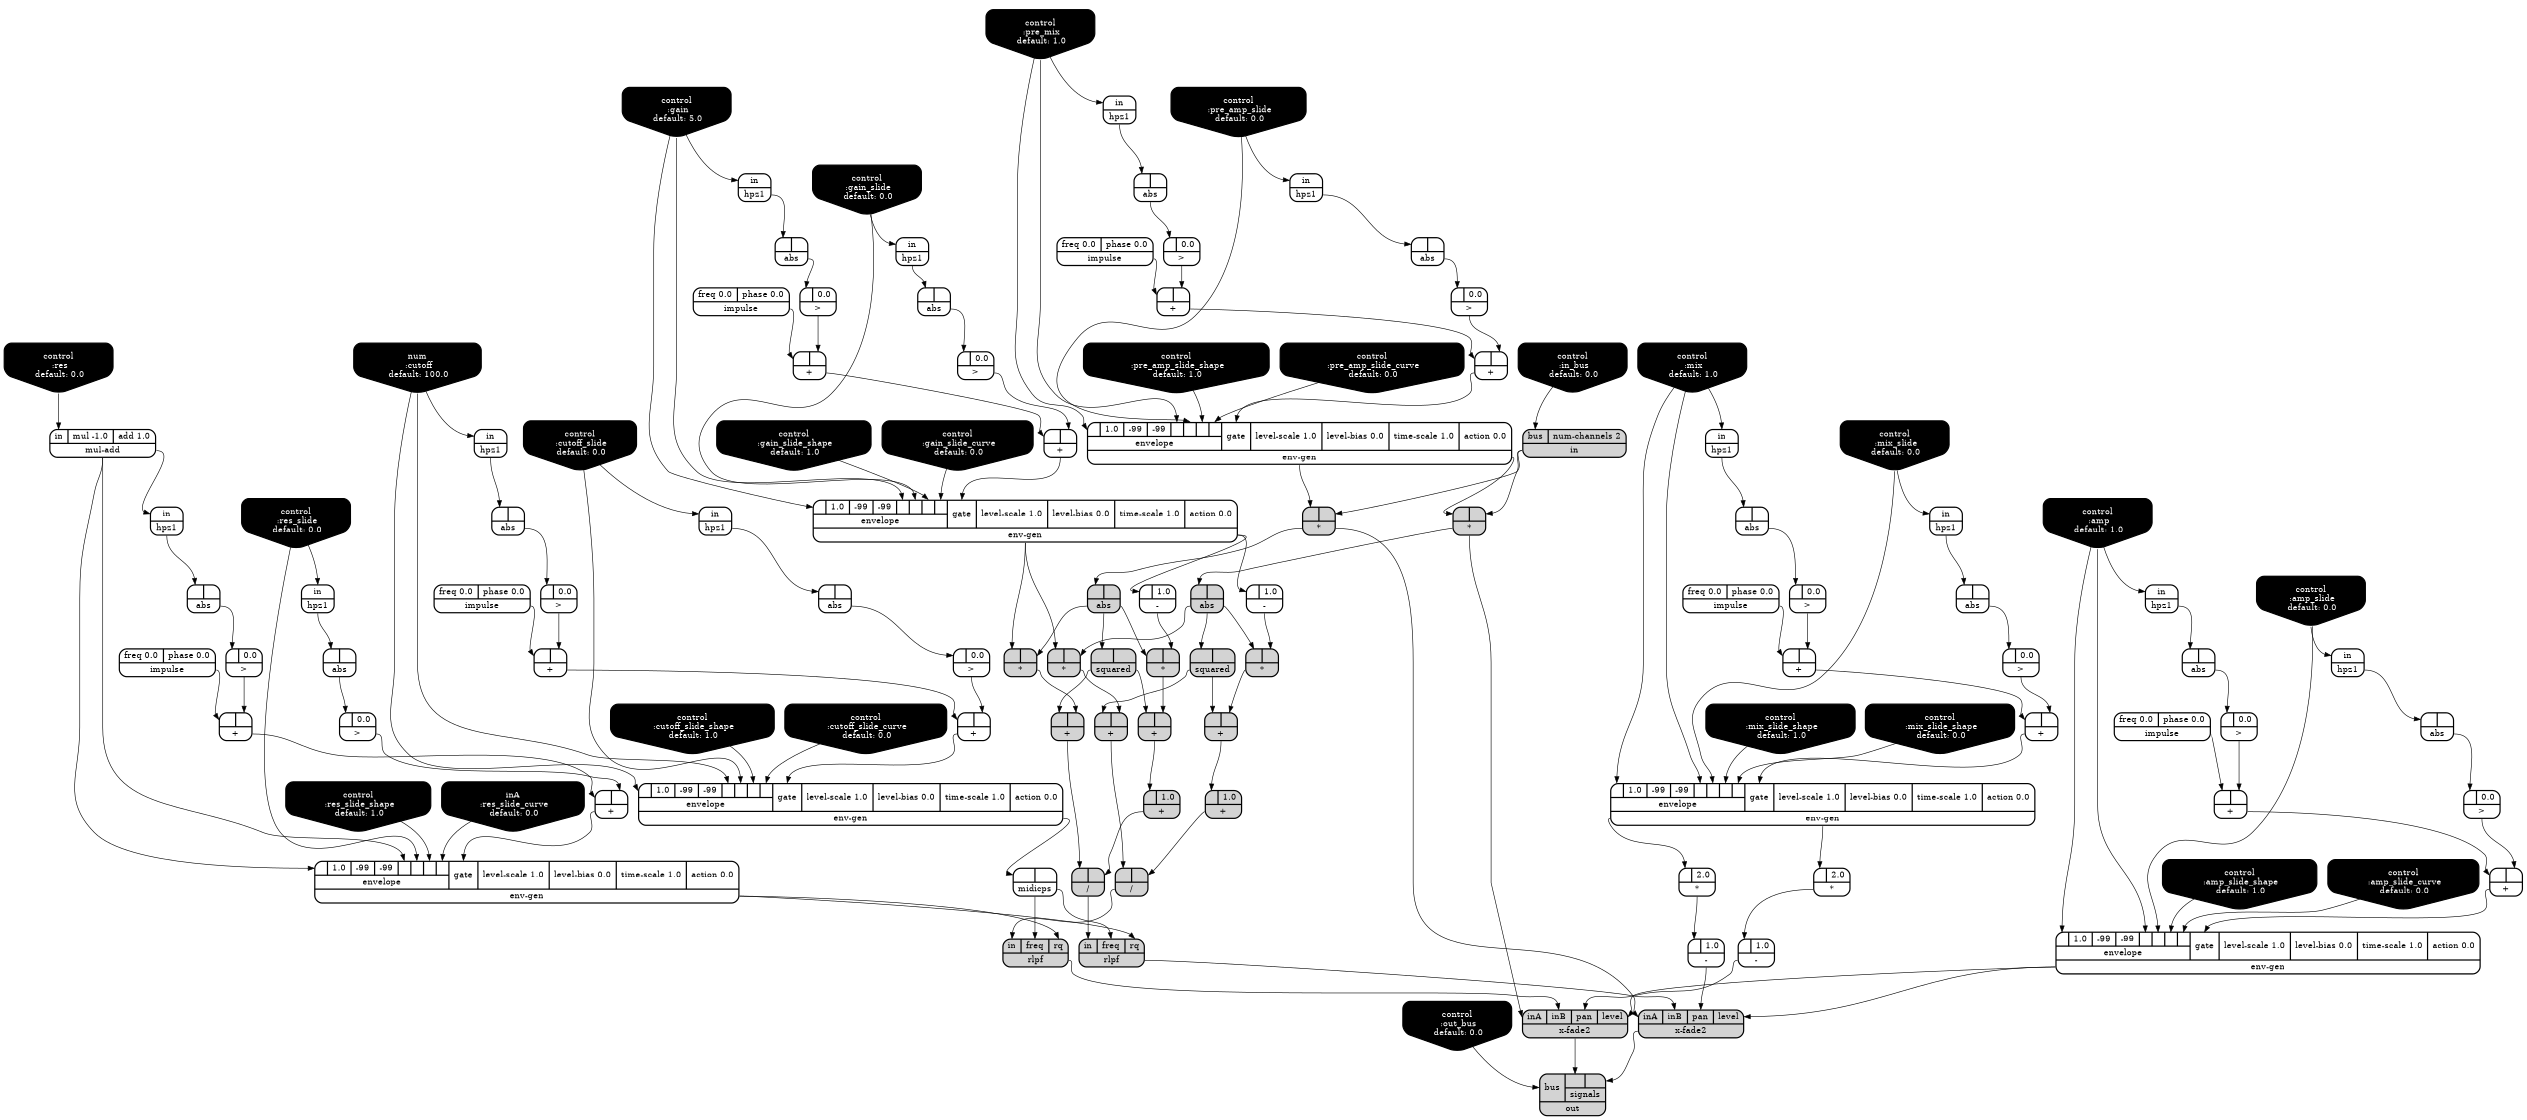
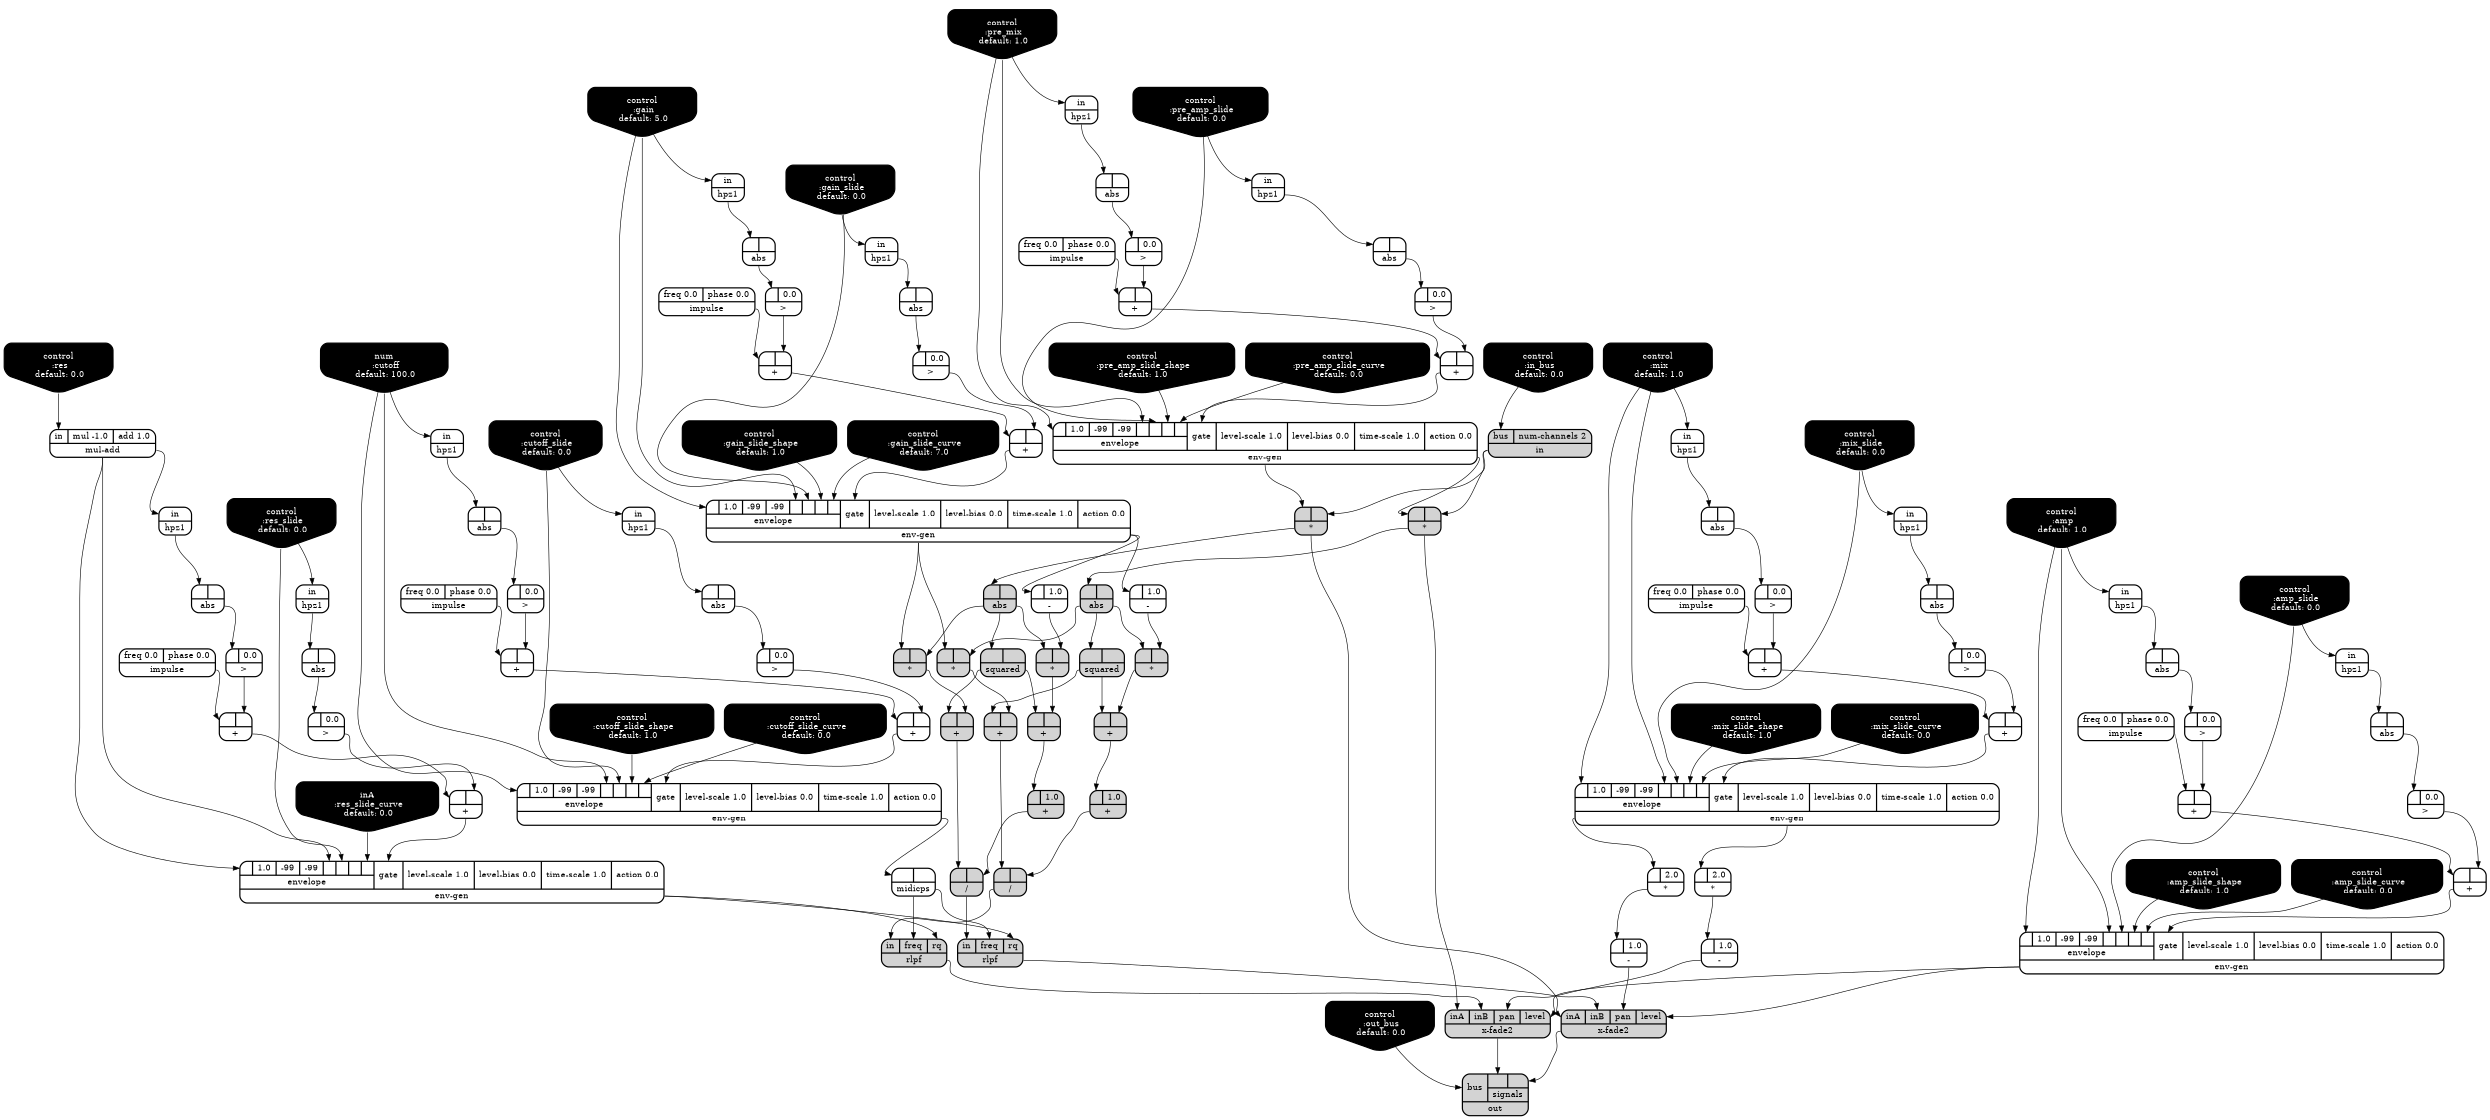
(958, 443) -> (923, 443)
(1940, 727) -> (1905, 727)
(358, 804) -> none
